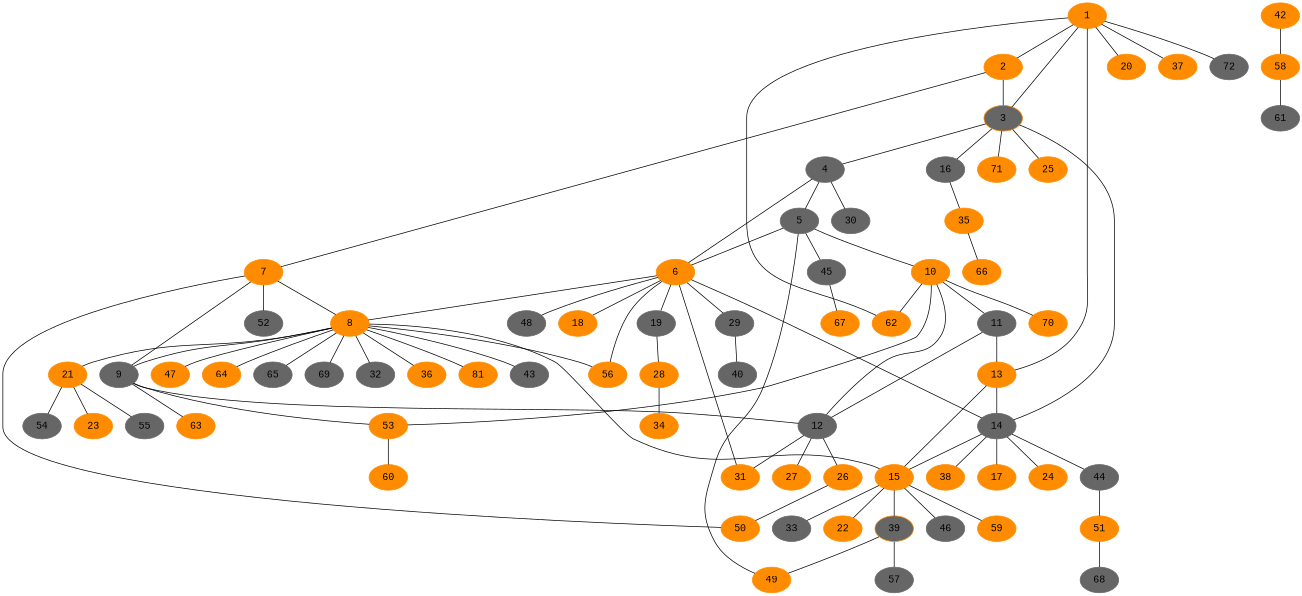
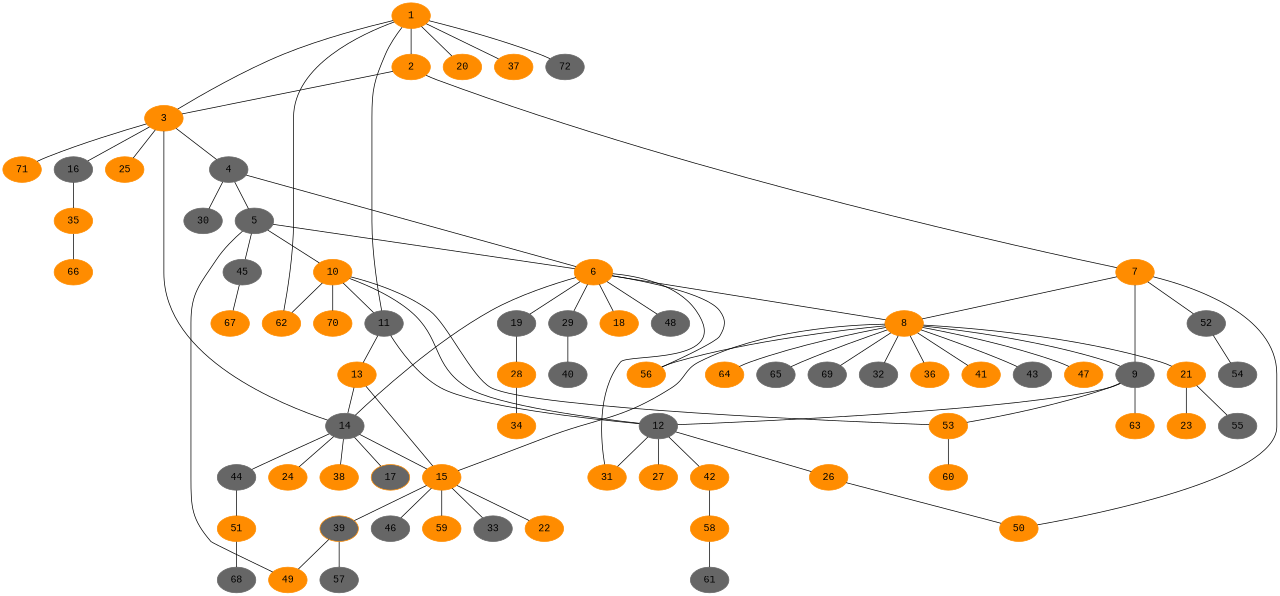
(1003, 118) -> (164, 118)
(1087, 219) -> (372, 166)
(478, 375) -> (981, 375)
(55, 400) -> (1222, 349)
none -> (684, 452)
(997, 477) -> (390, 477)
